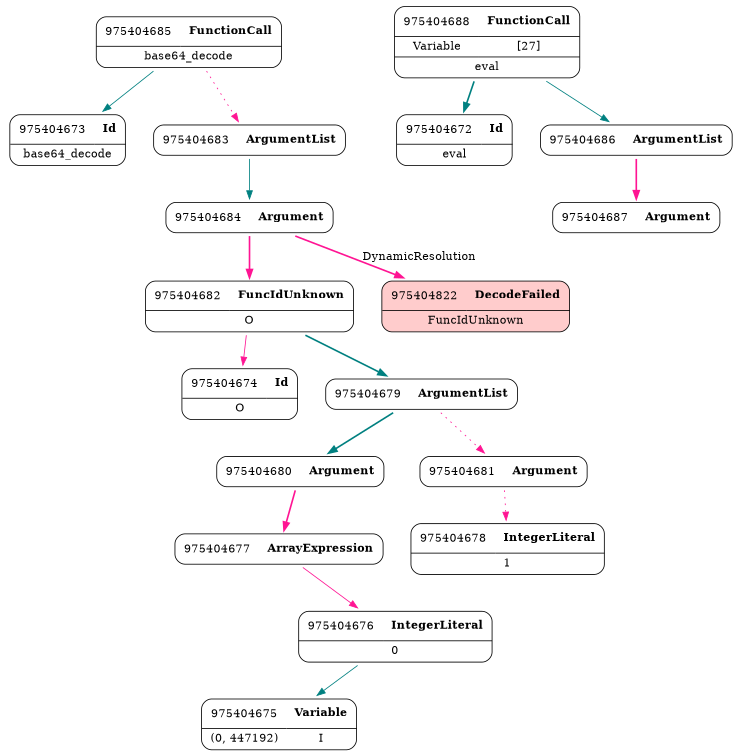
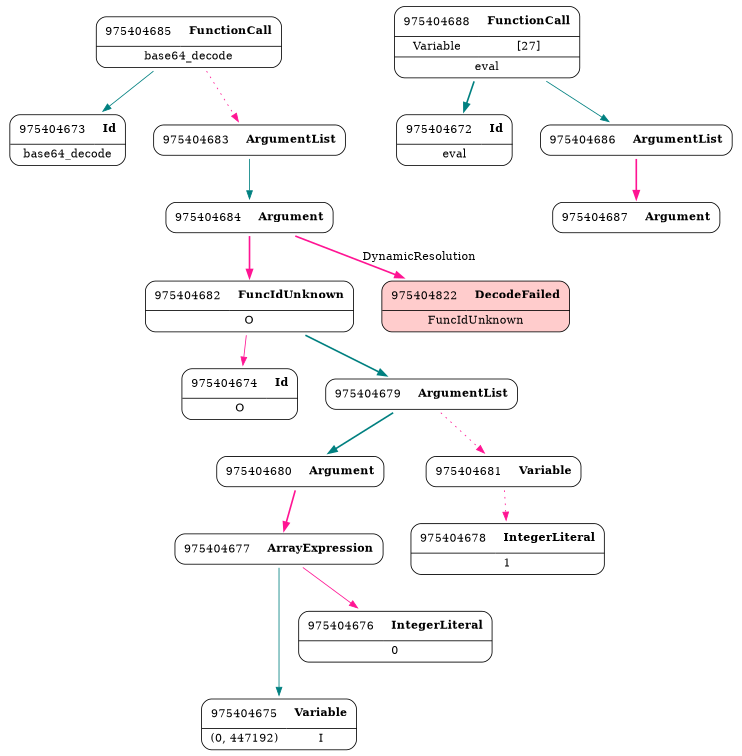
(545, 471) -> (546, 471)
(341, 678) -> (279, 627)
